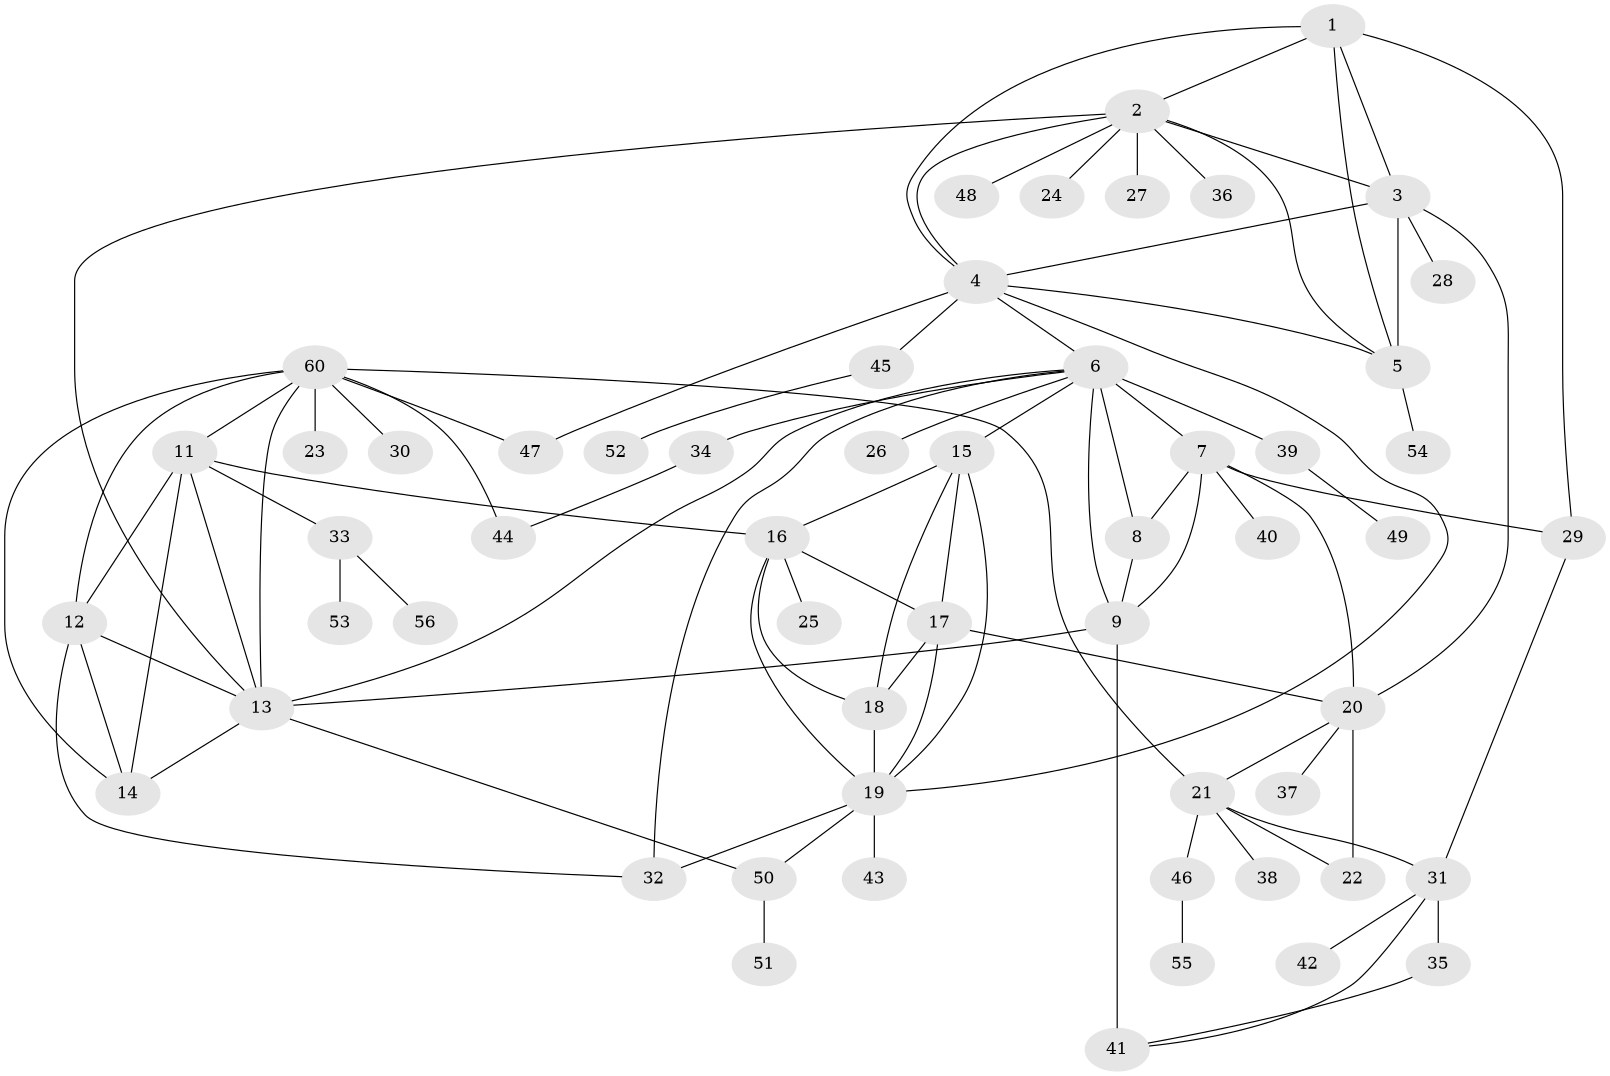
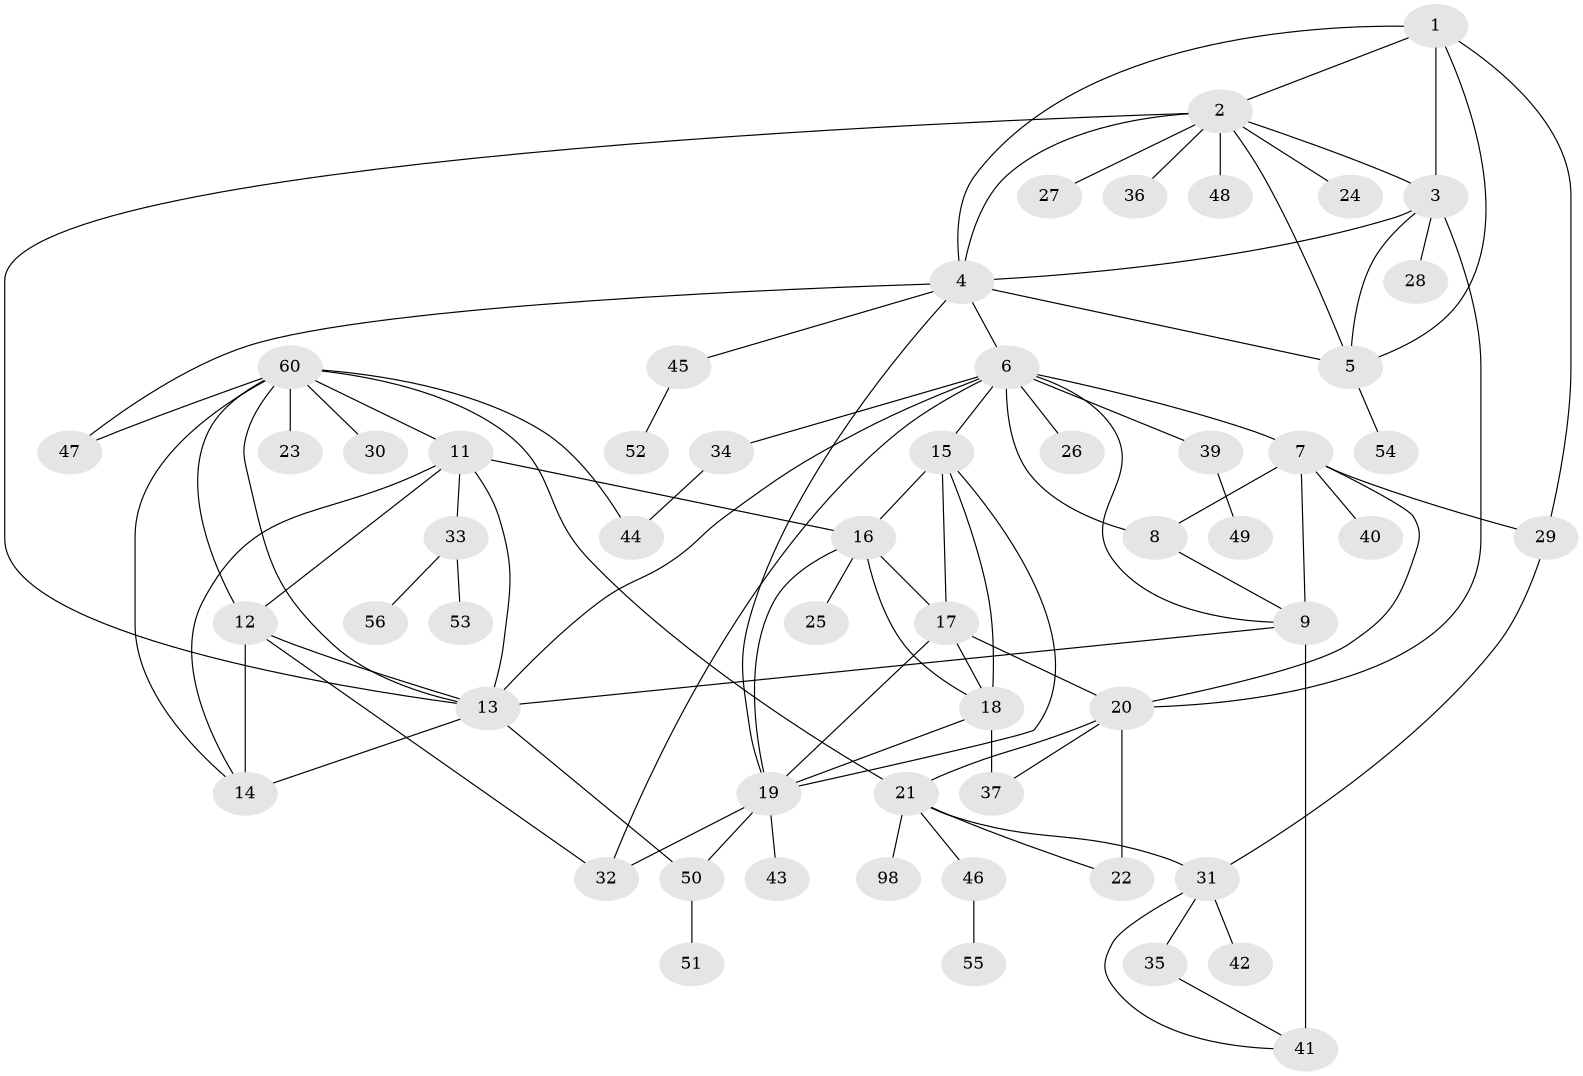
none -> (992, 751)
(1268, 879) -> (889, 879)
